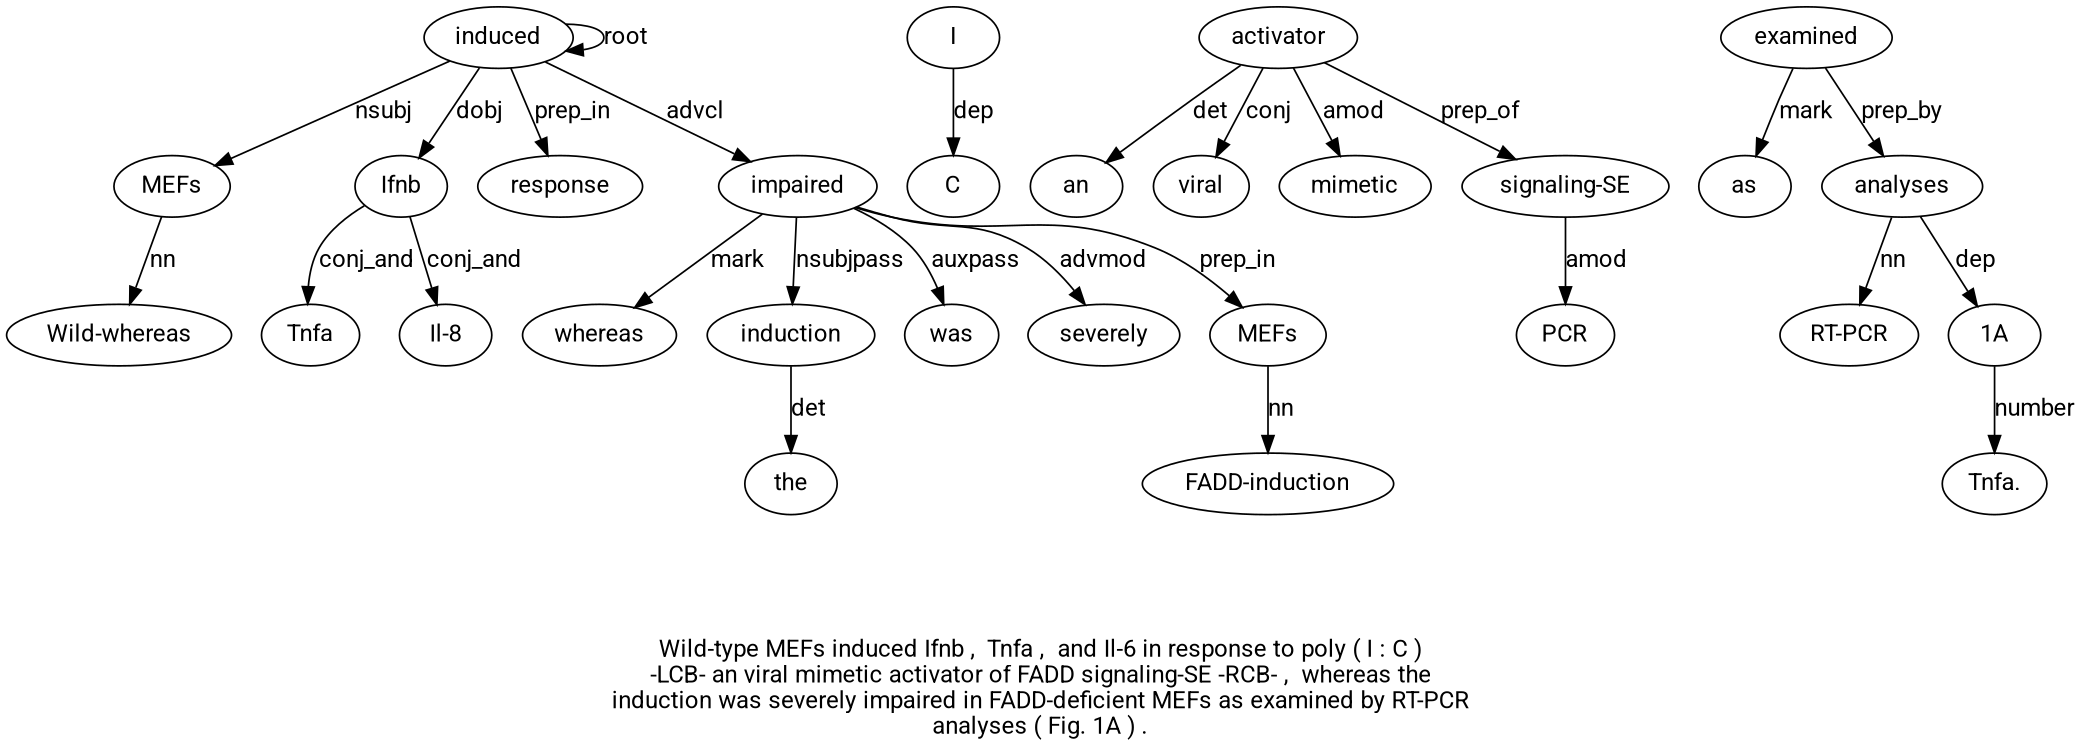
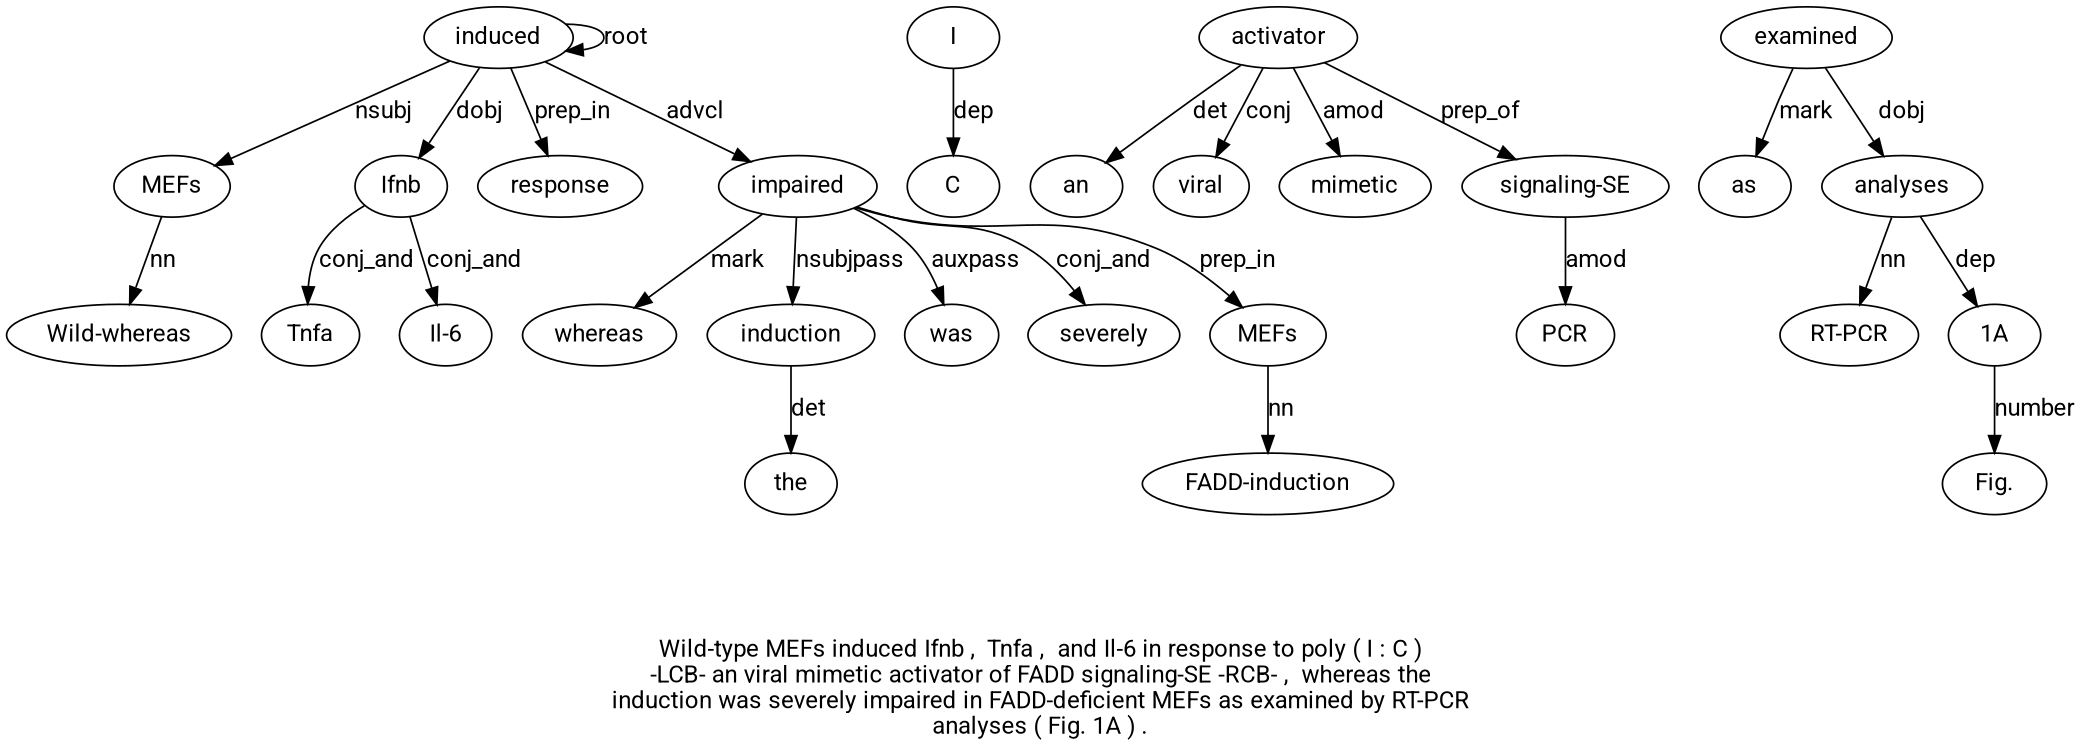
(1902, 112) -> (1902, 112)
(1104, 261) -> (1104, 261)
(446, 335) -> (446, 335)
(1995, 484) -> (1995, 484)
